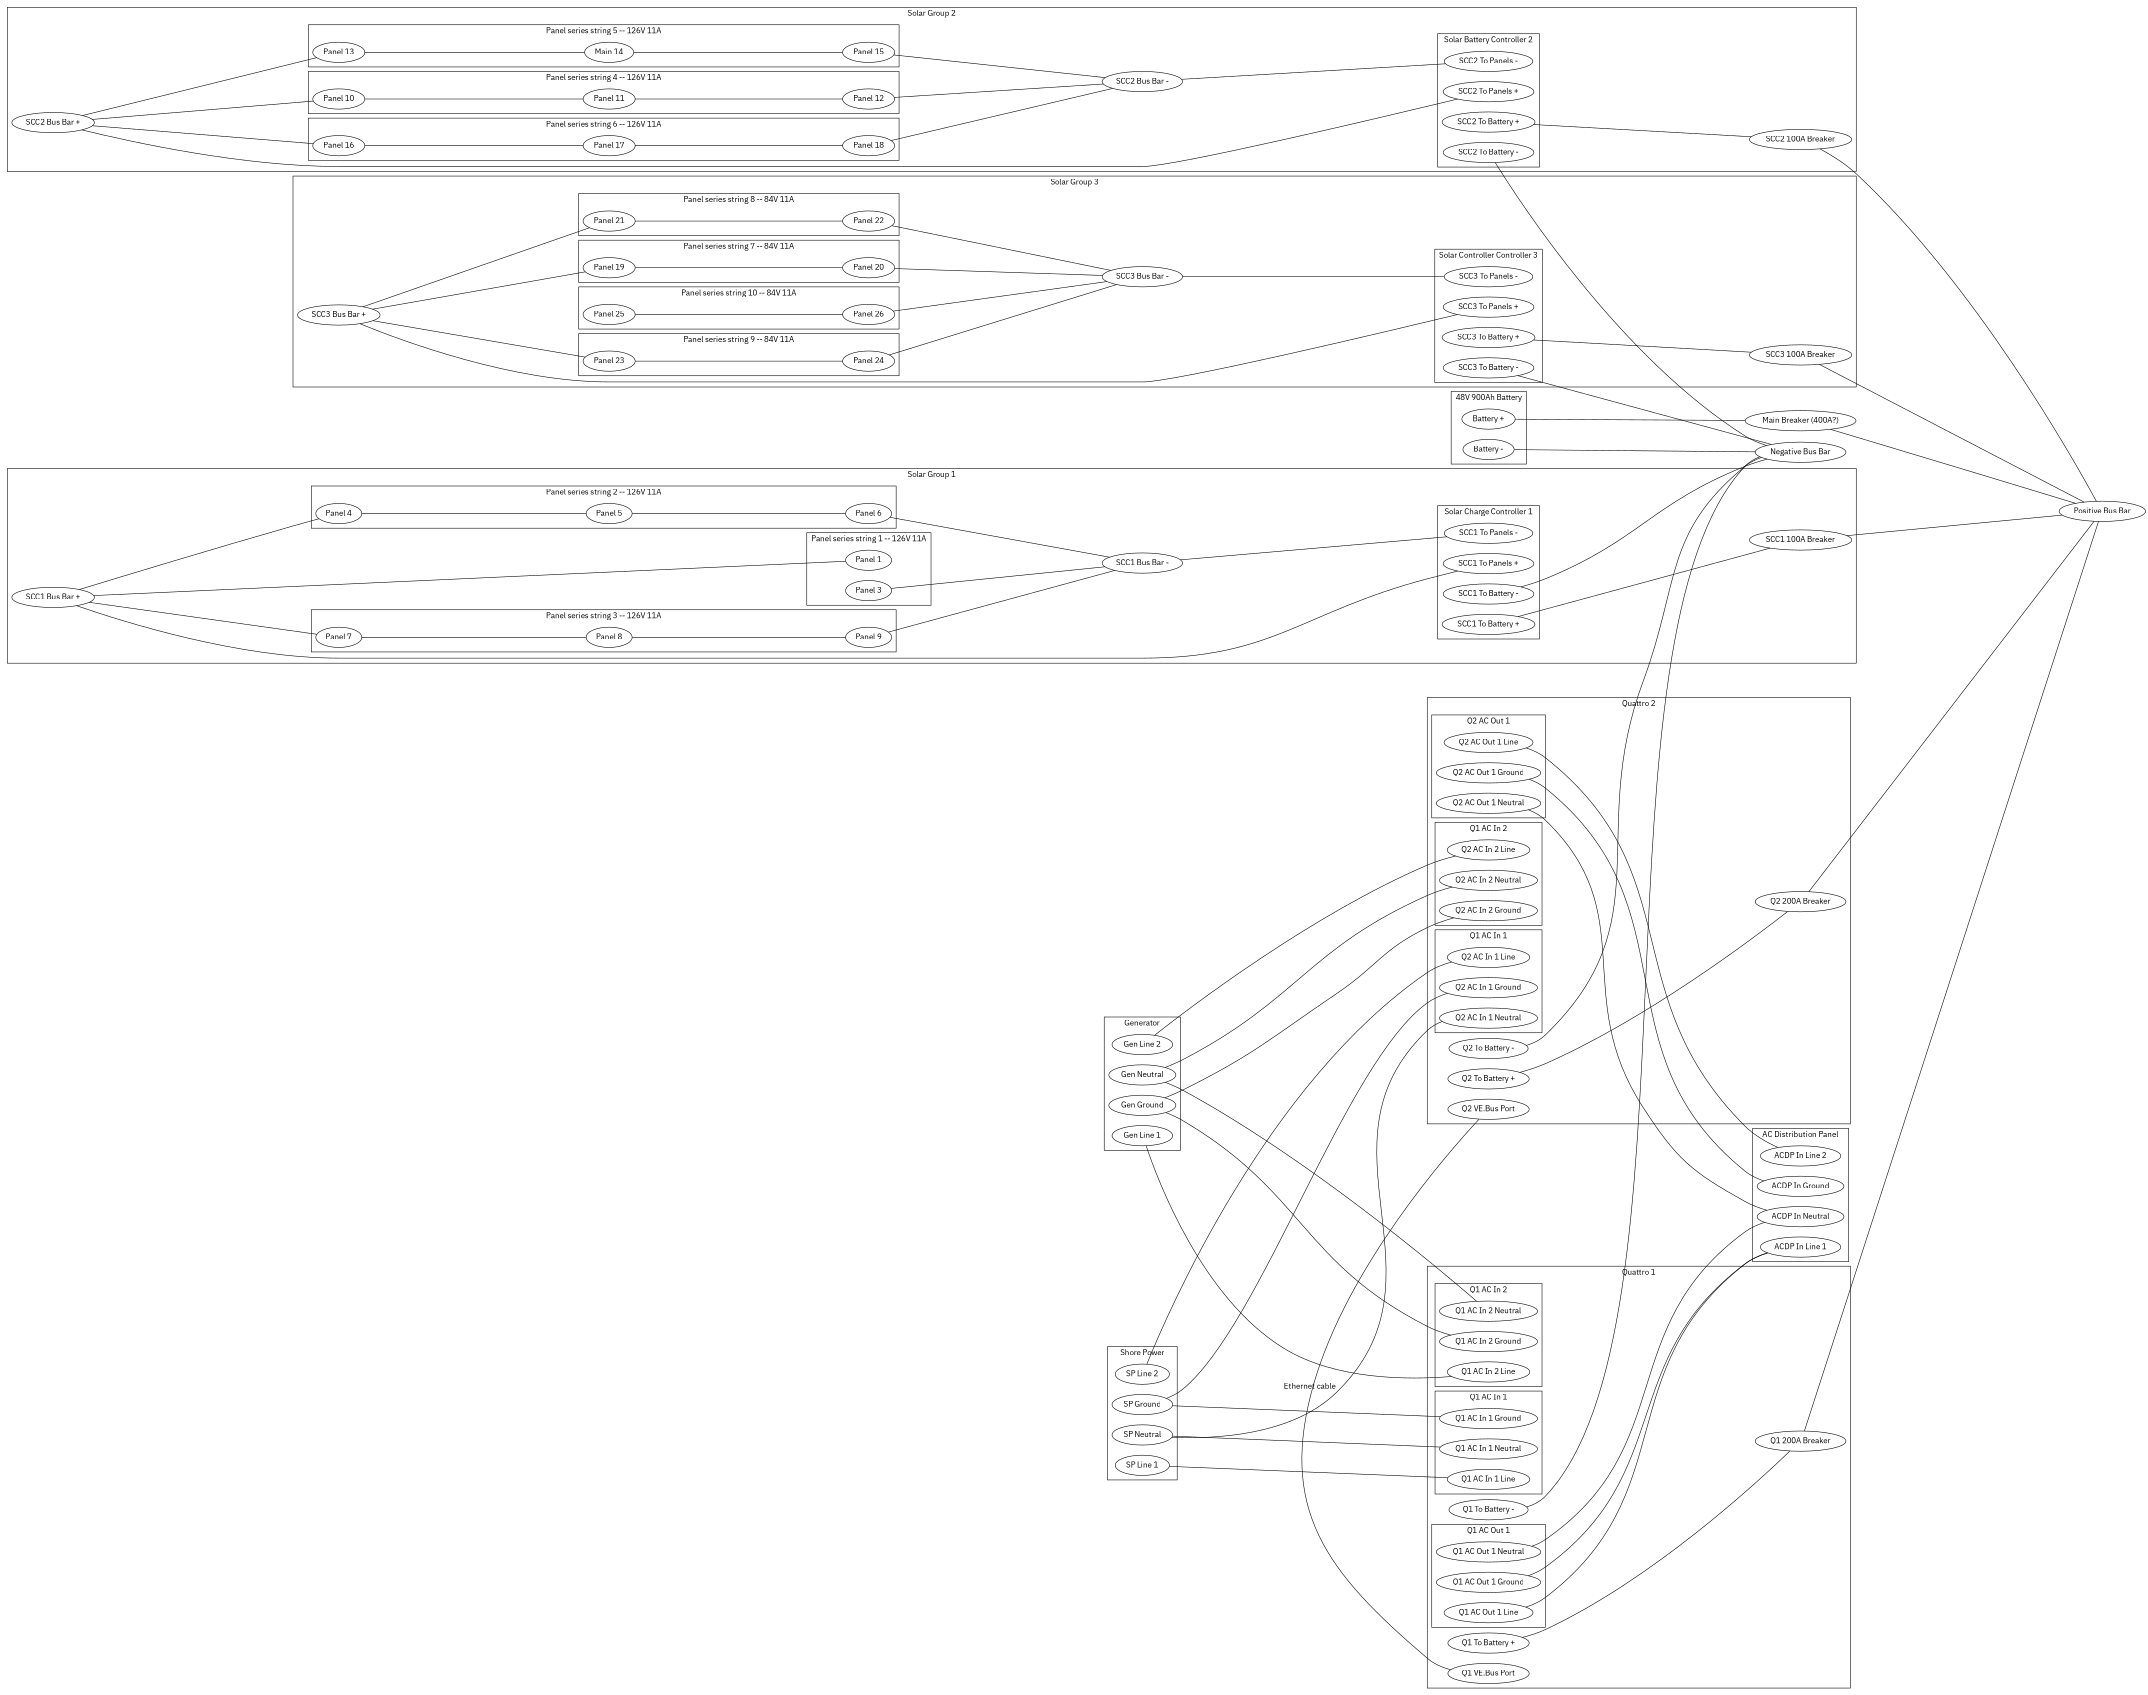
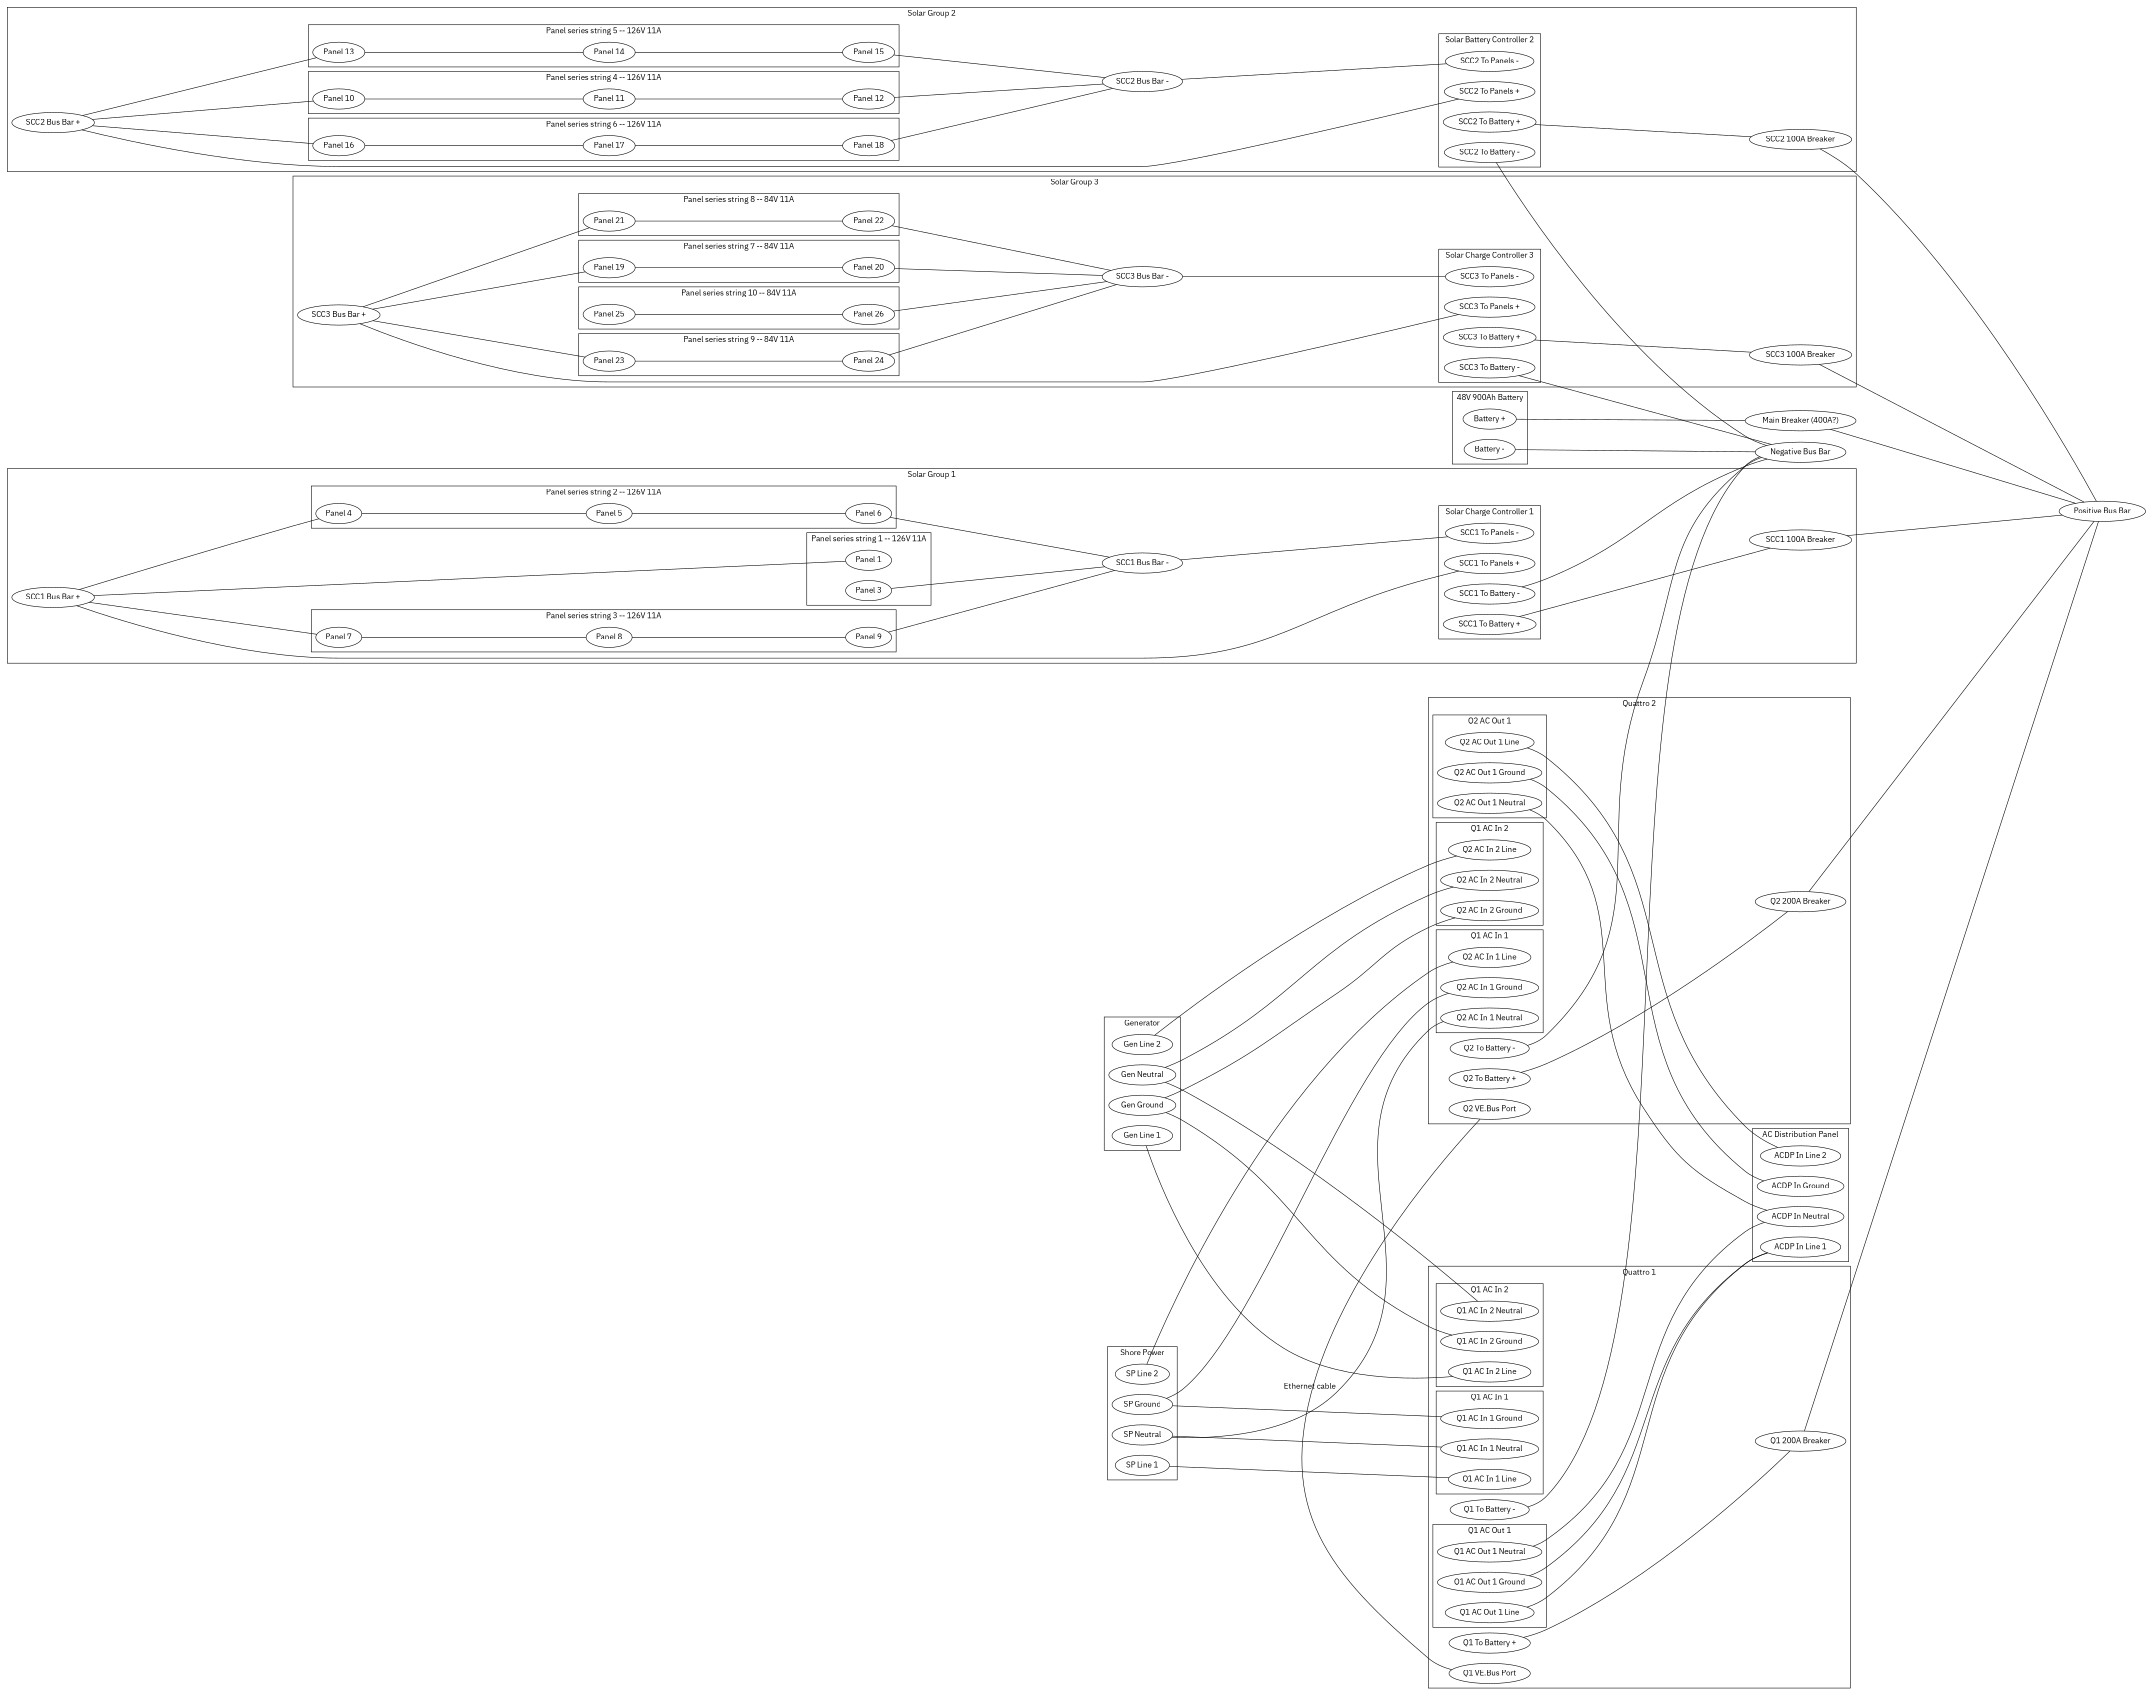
(609, 52) -> (609, 52)
(1489, 256) -> (1490, 256)
